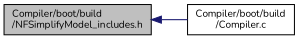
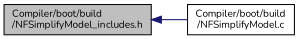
(241, 20) -> (241, 20)
